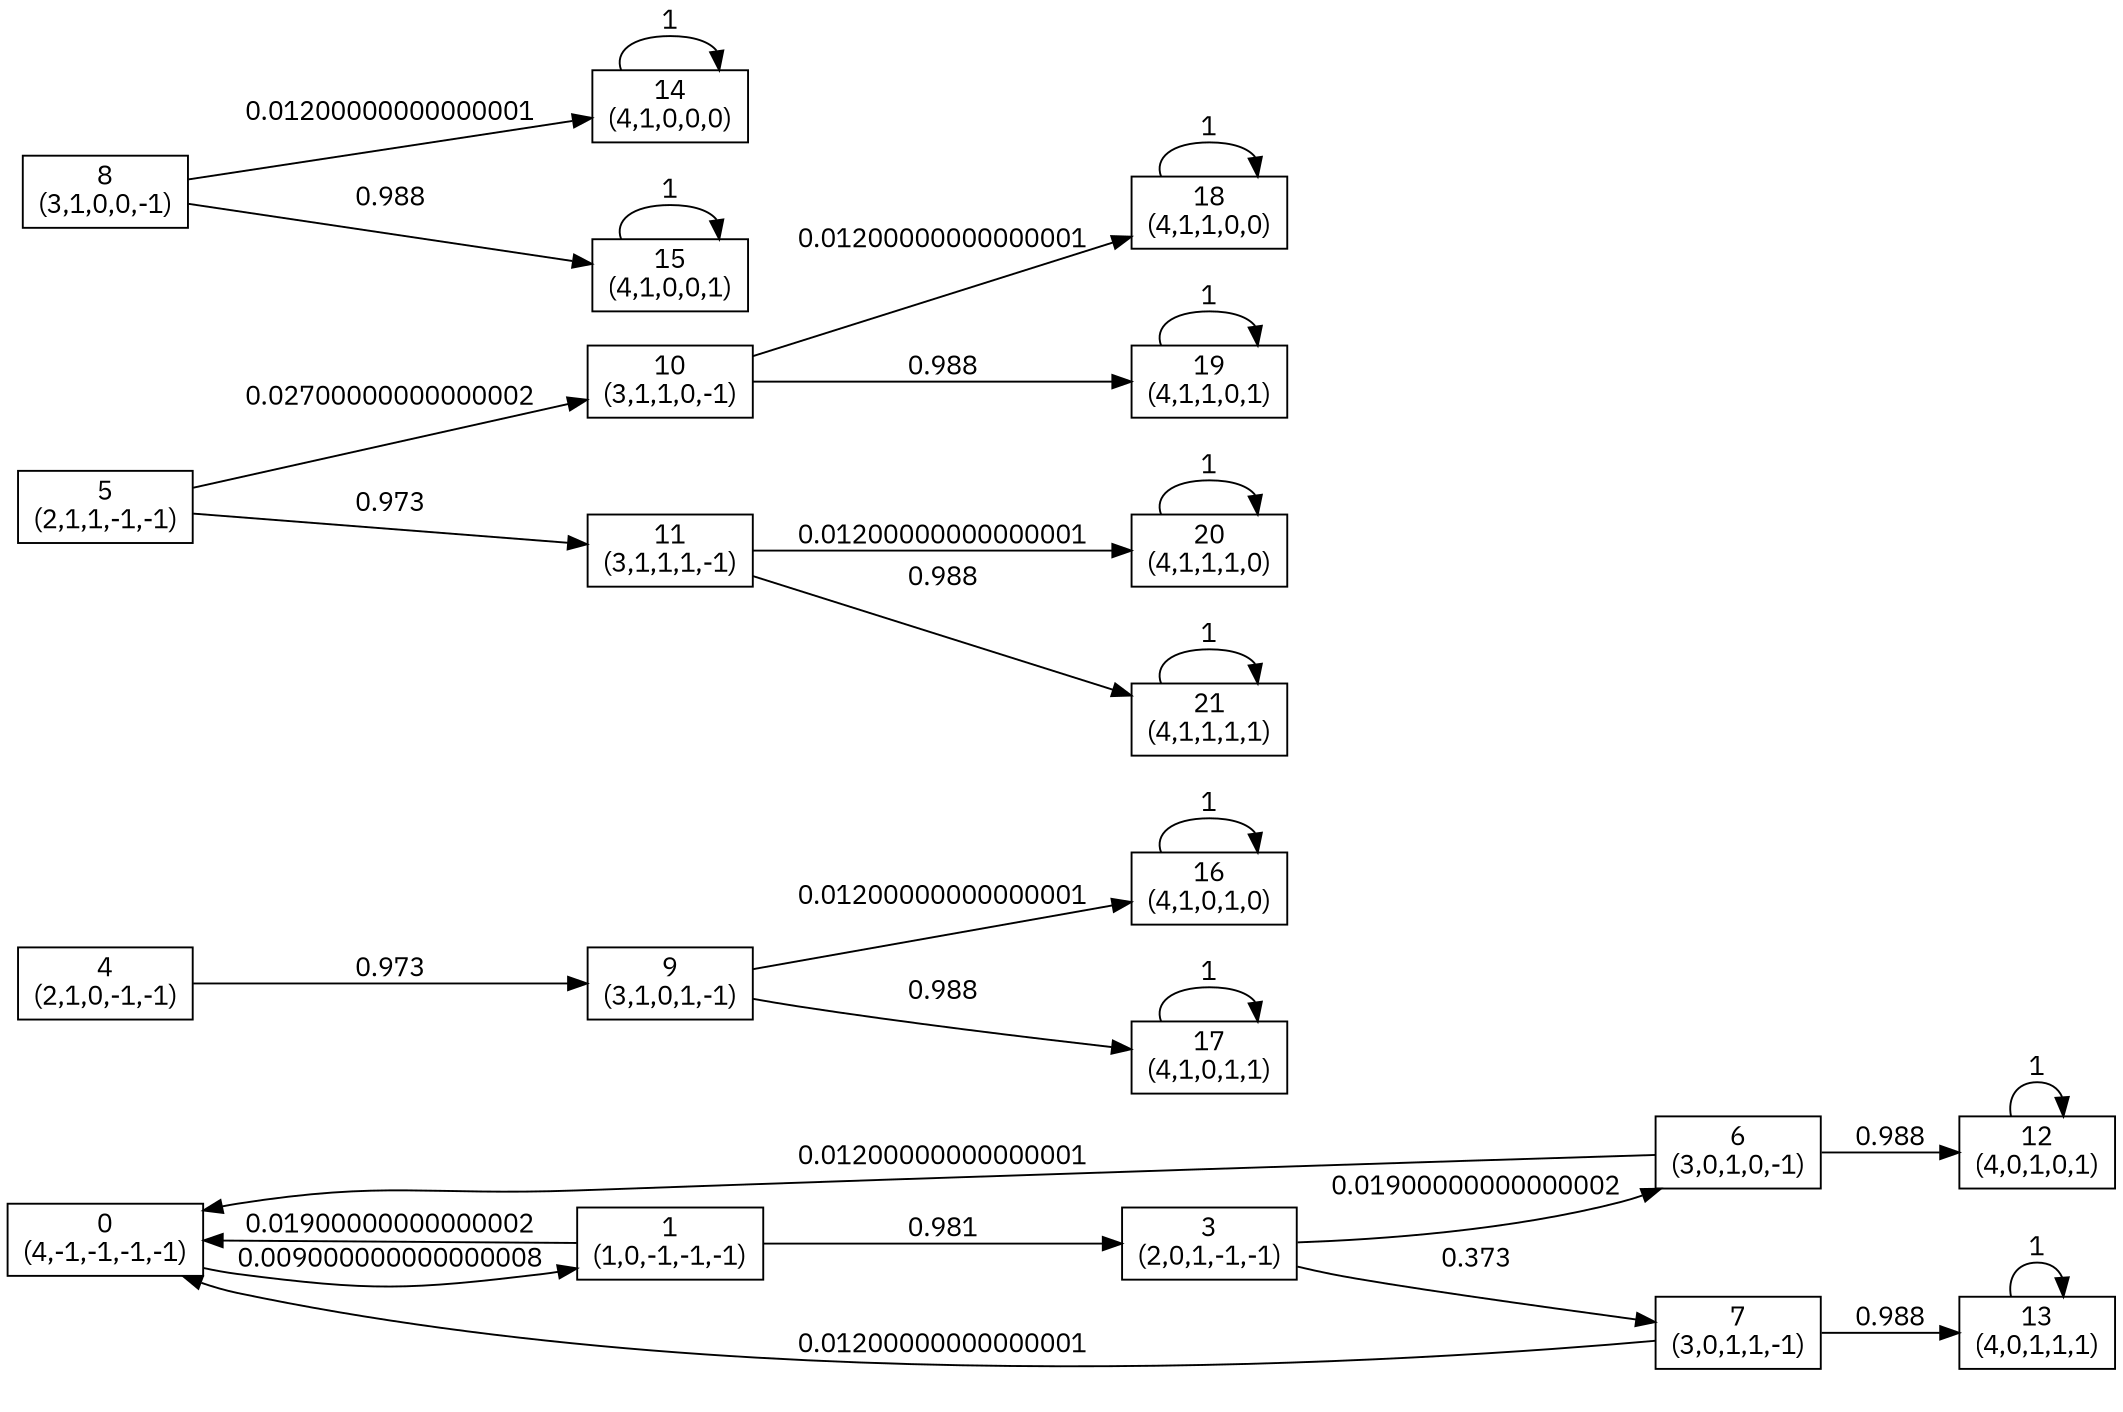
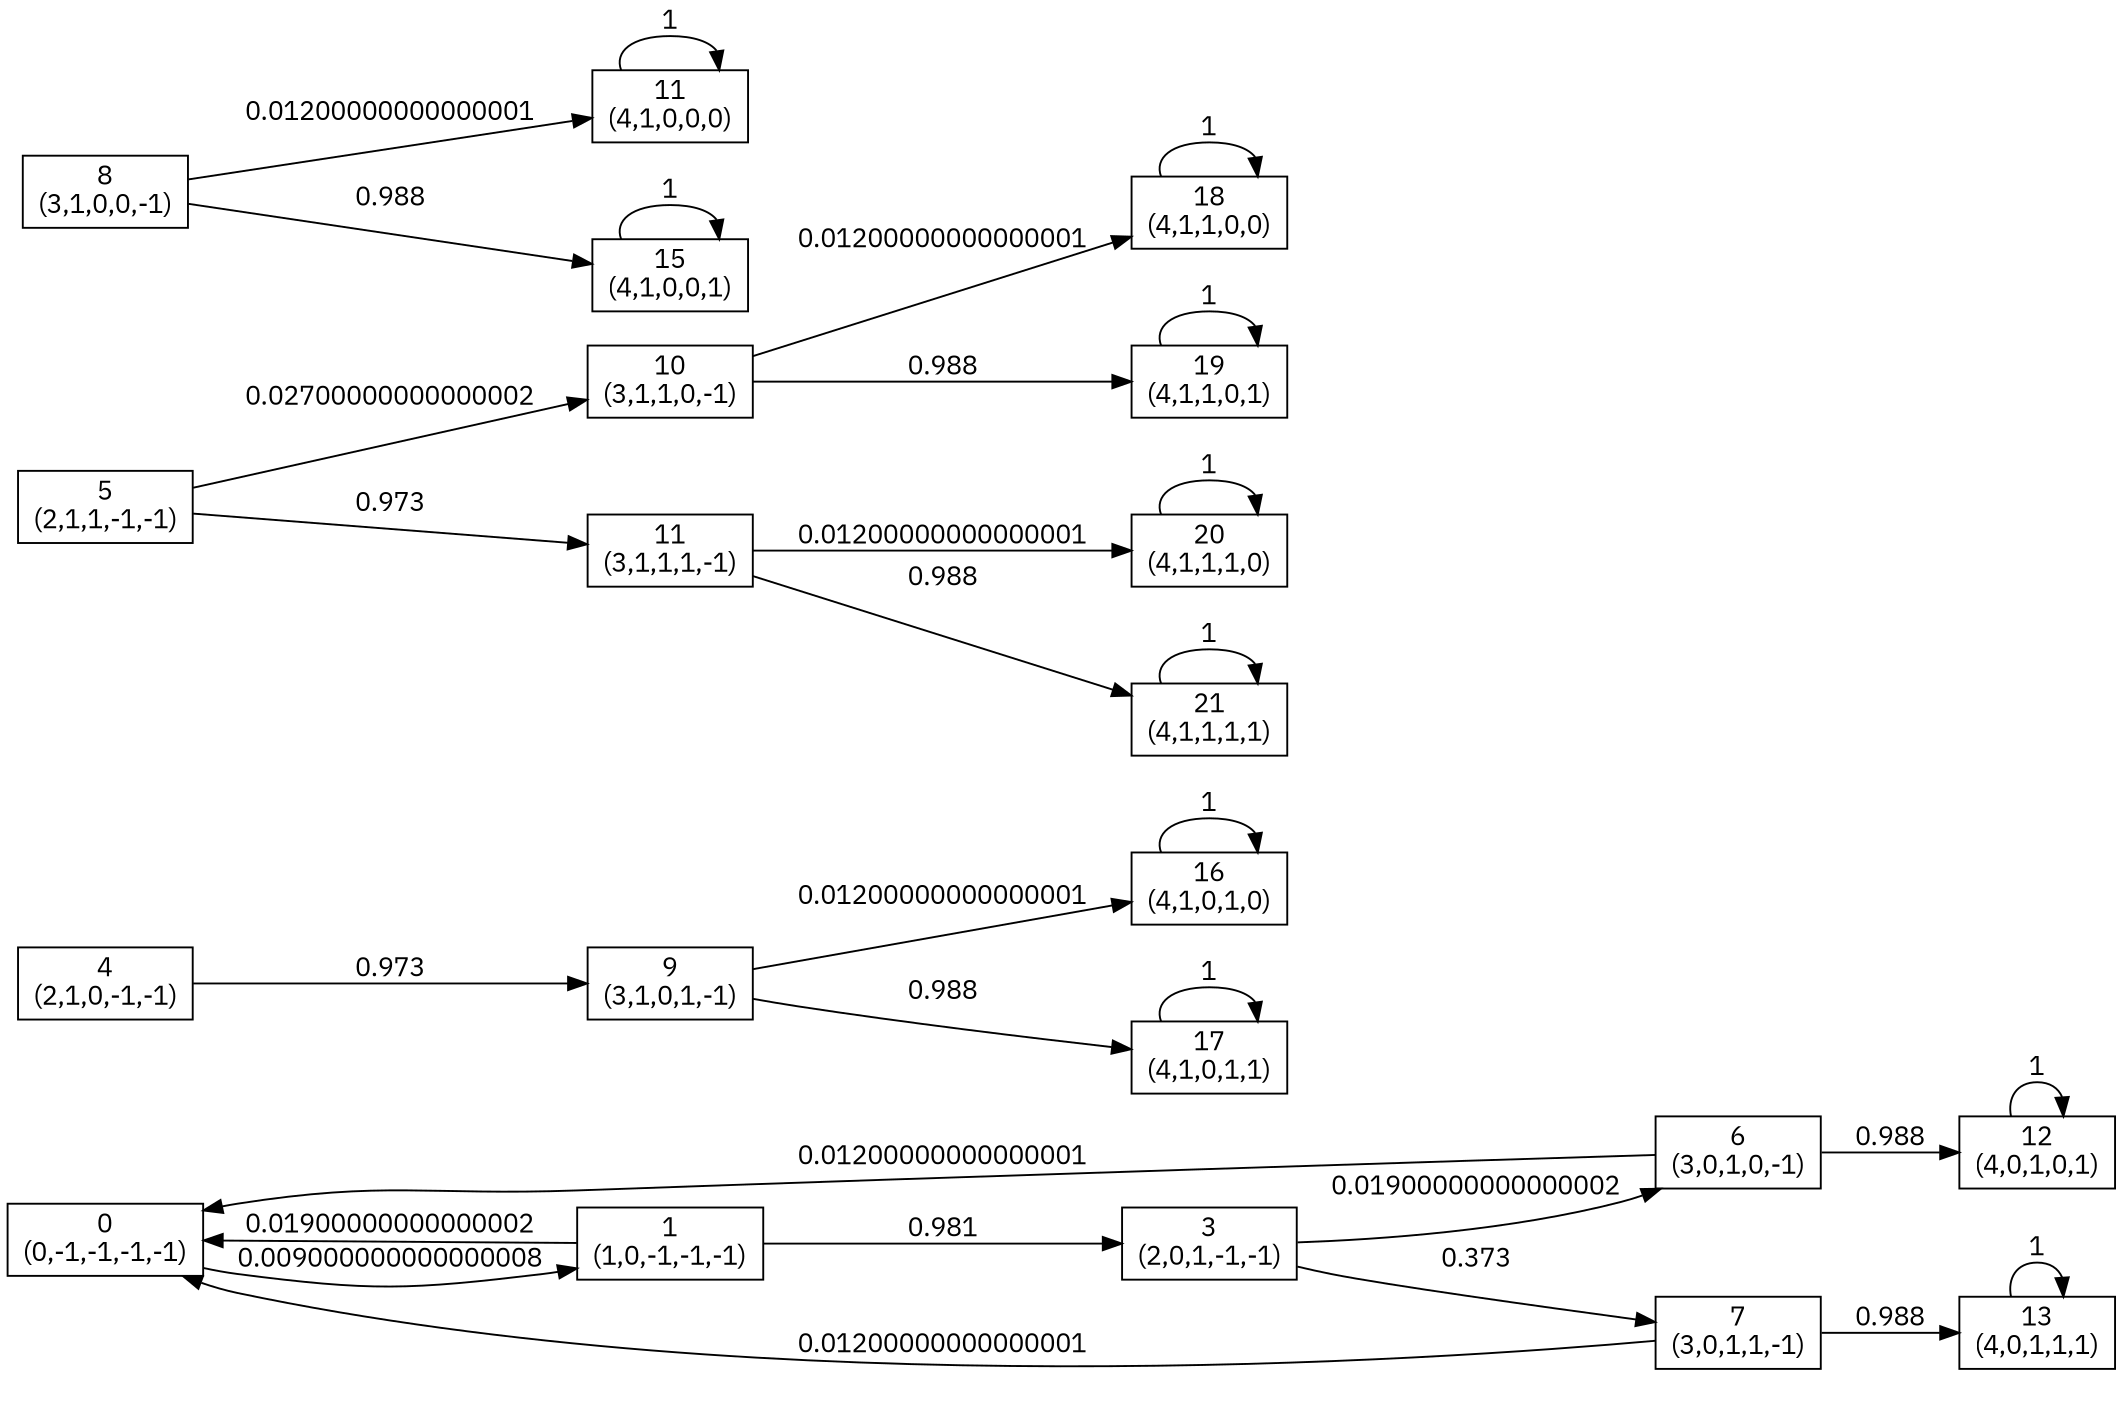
(670, 106) -> (670, 106)
(105, 1240) -> (105, 1240)
